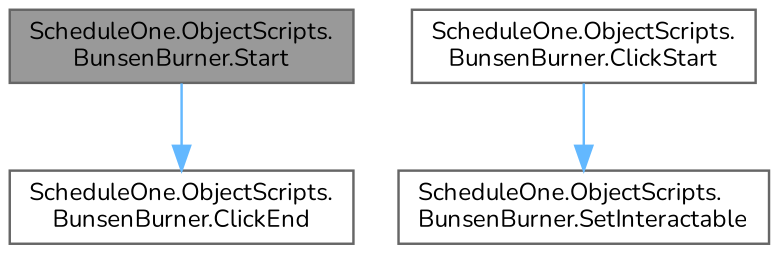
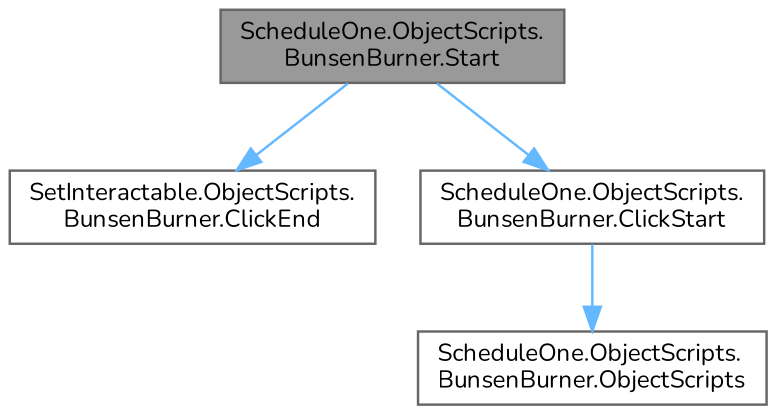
none -> (483, 119)
(182, 207) -> (193, 207)
(584, 207) -> (592, 368)
